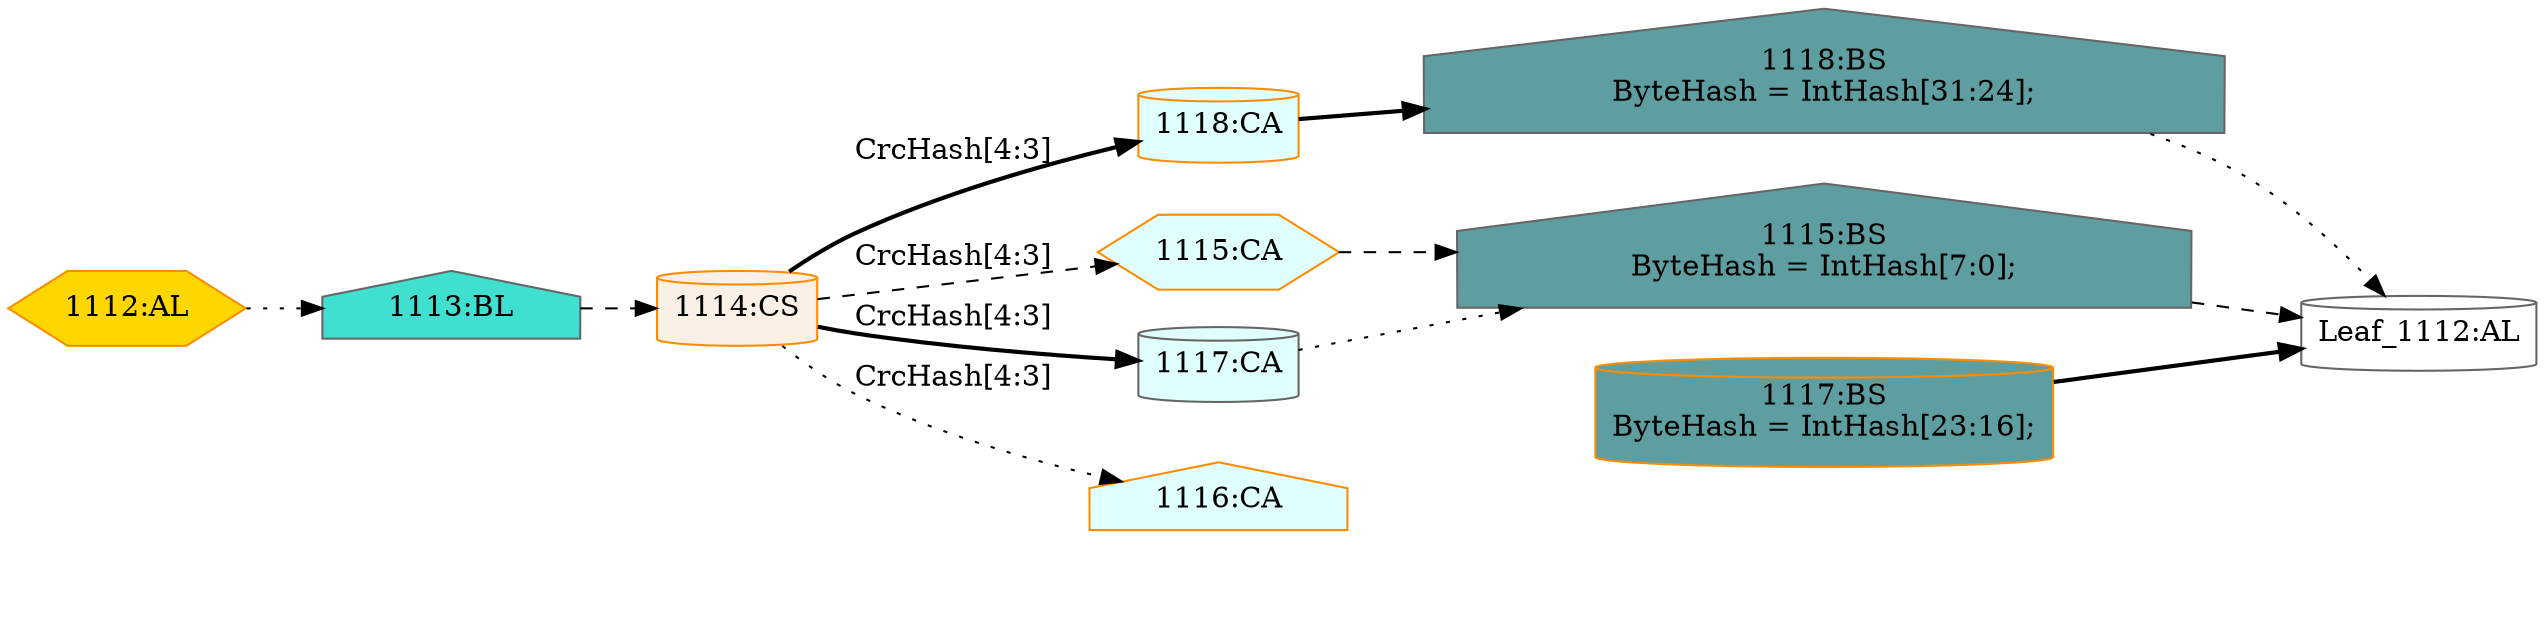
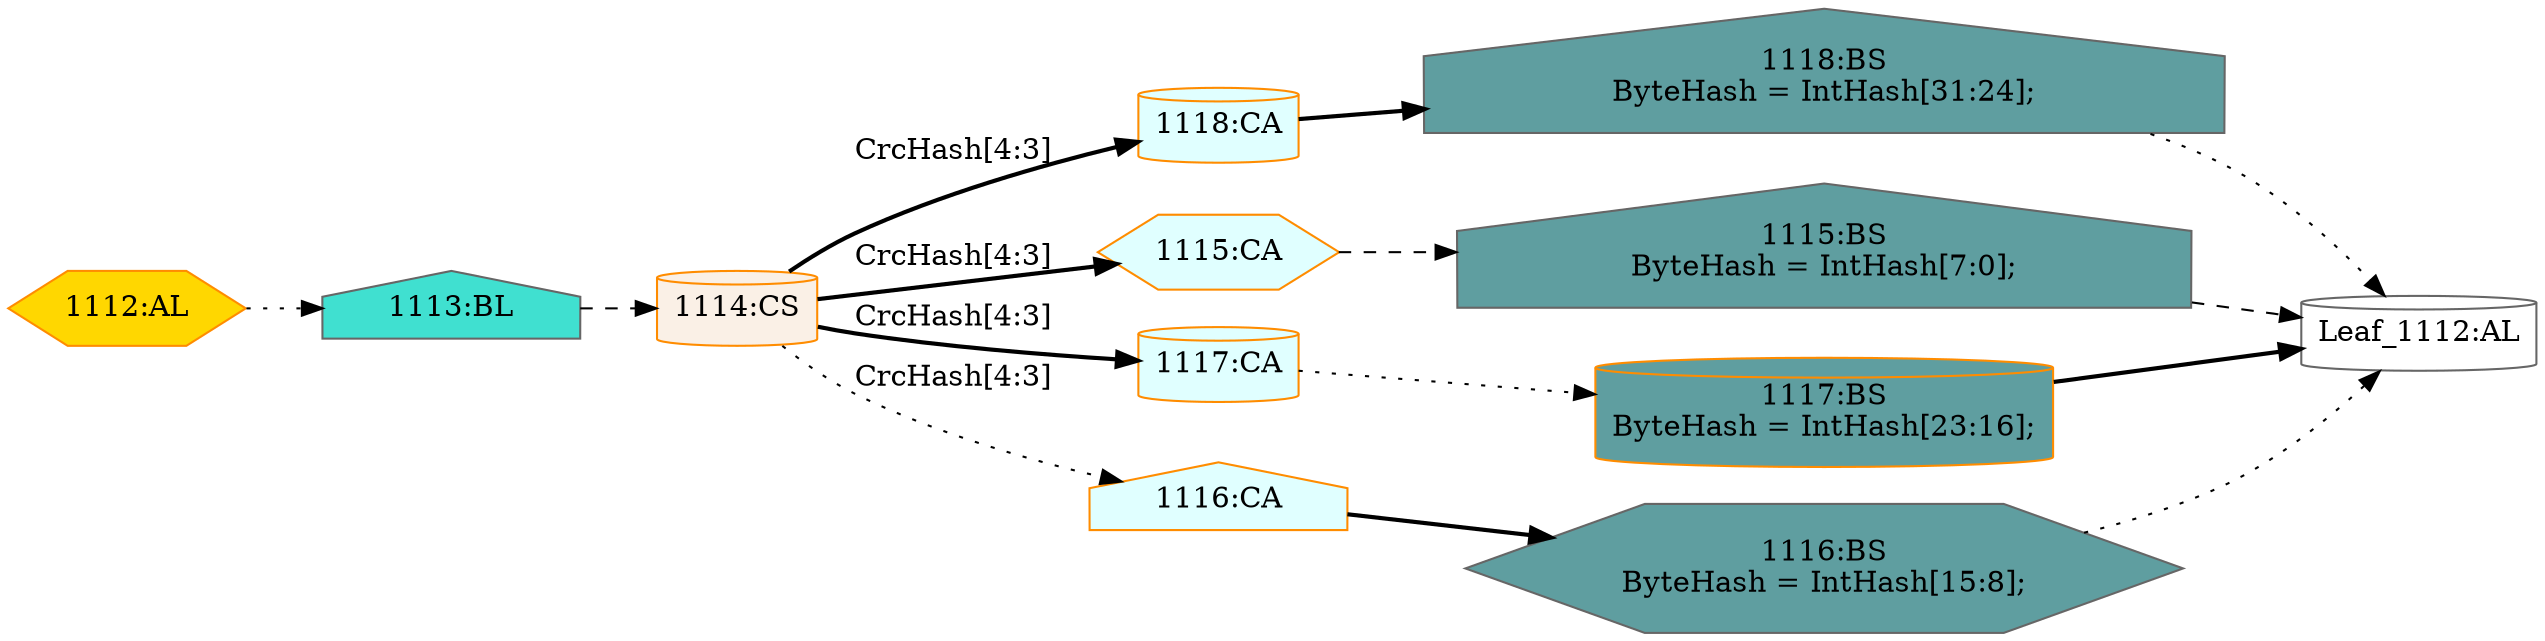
(957, 283) -> (957, 283)
(1399, 331) -> (1436, 382)
(1218, 365) -> (1218, 365)
none -> (1824, 568)
